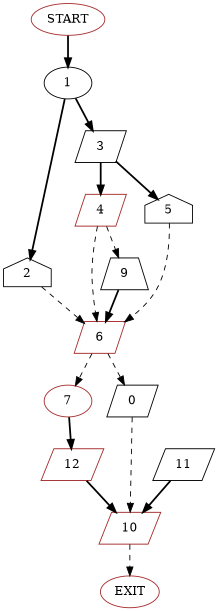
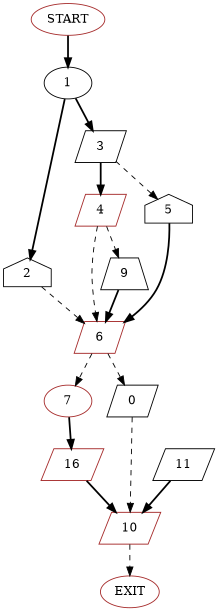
(133, 177) -> (133, 177)
(163, 275) -> (163, 275)
(72, 465) -> (72, 465)
